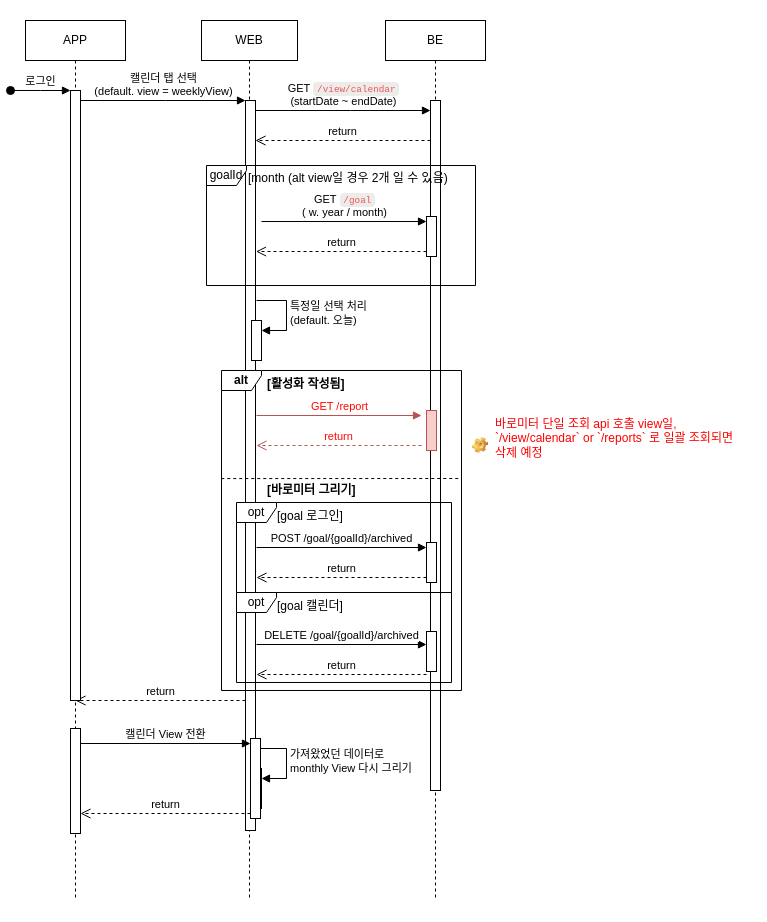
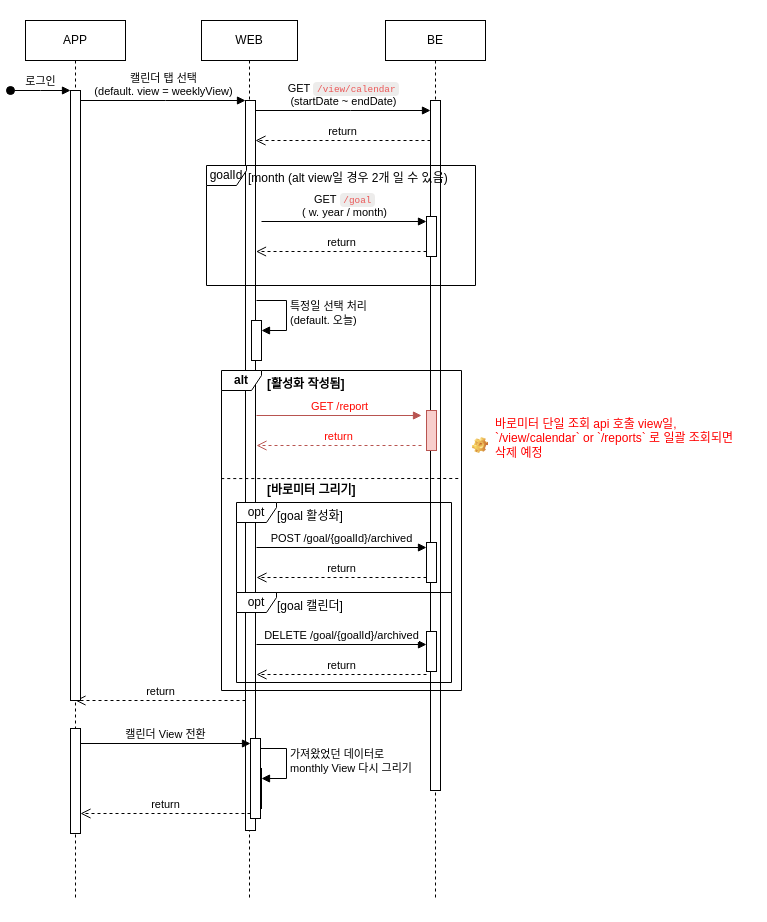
(316, 517) -> (316, 517)
